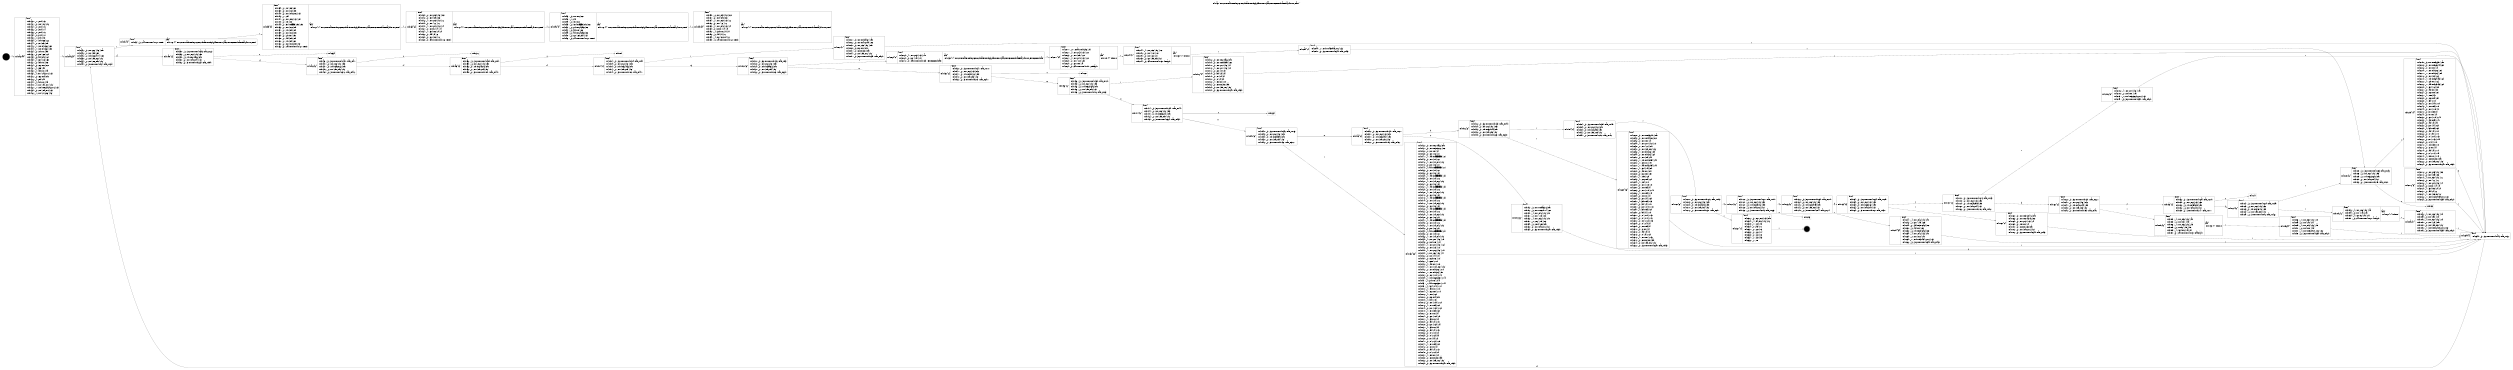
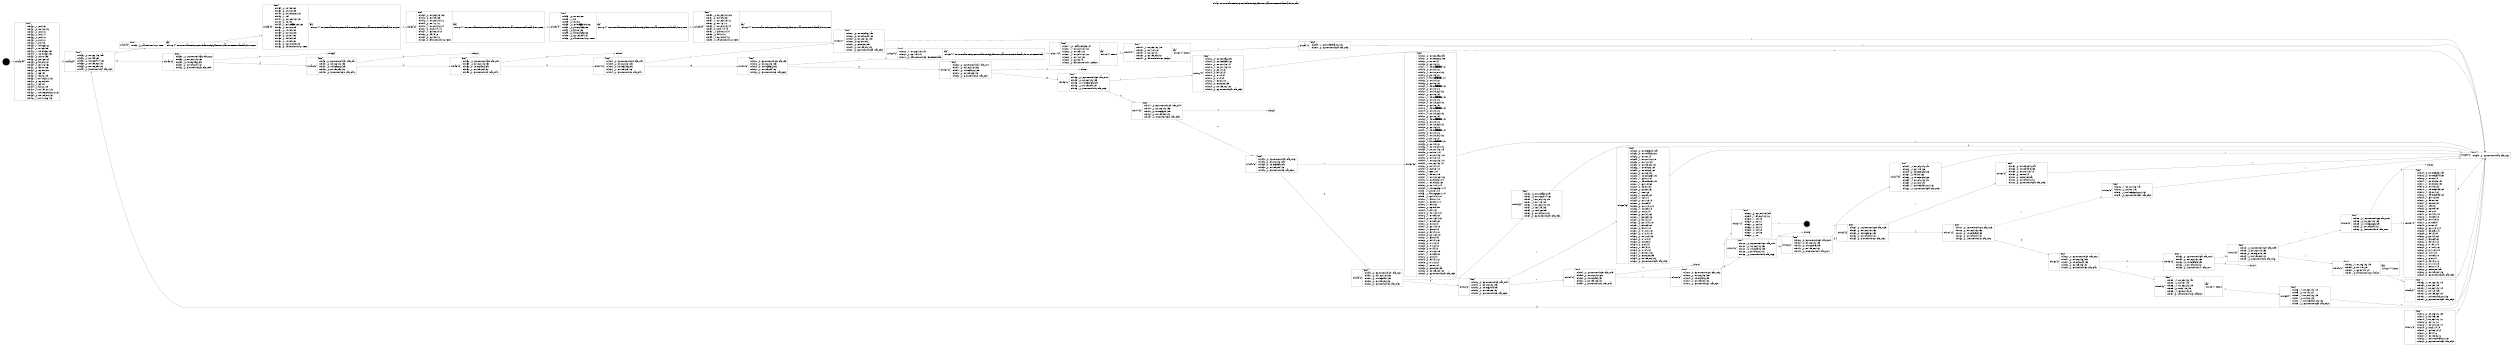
(1900, 50) -> (1958, 46)
none -> (1696, 265)
